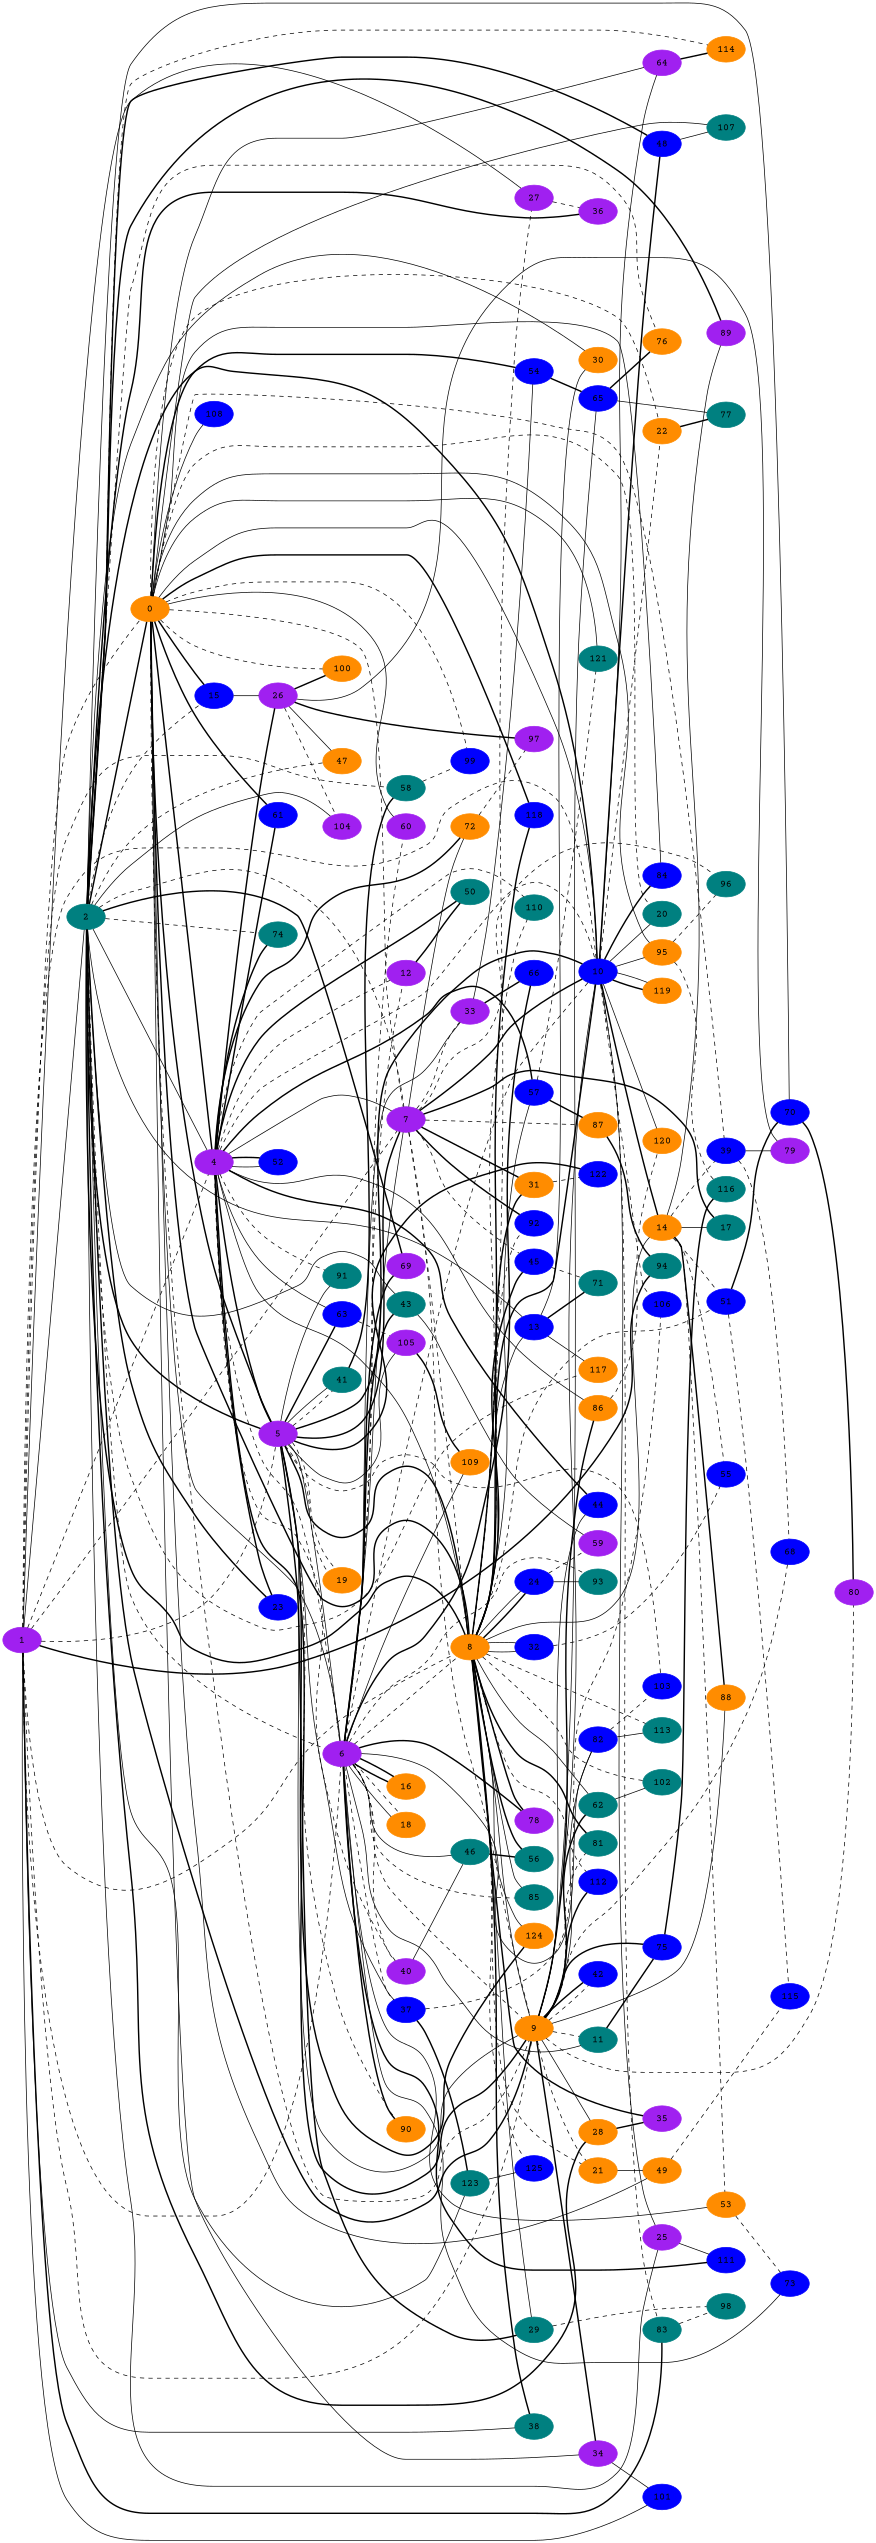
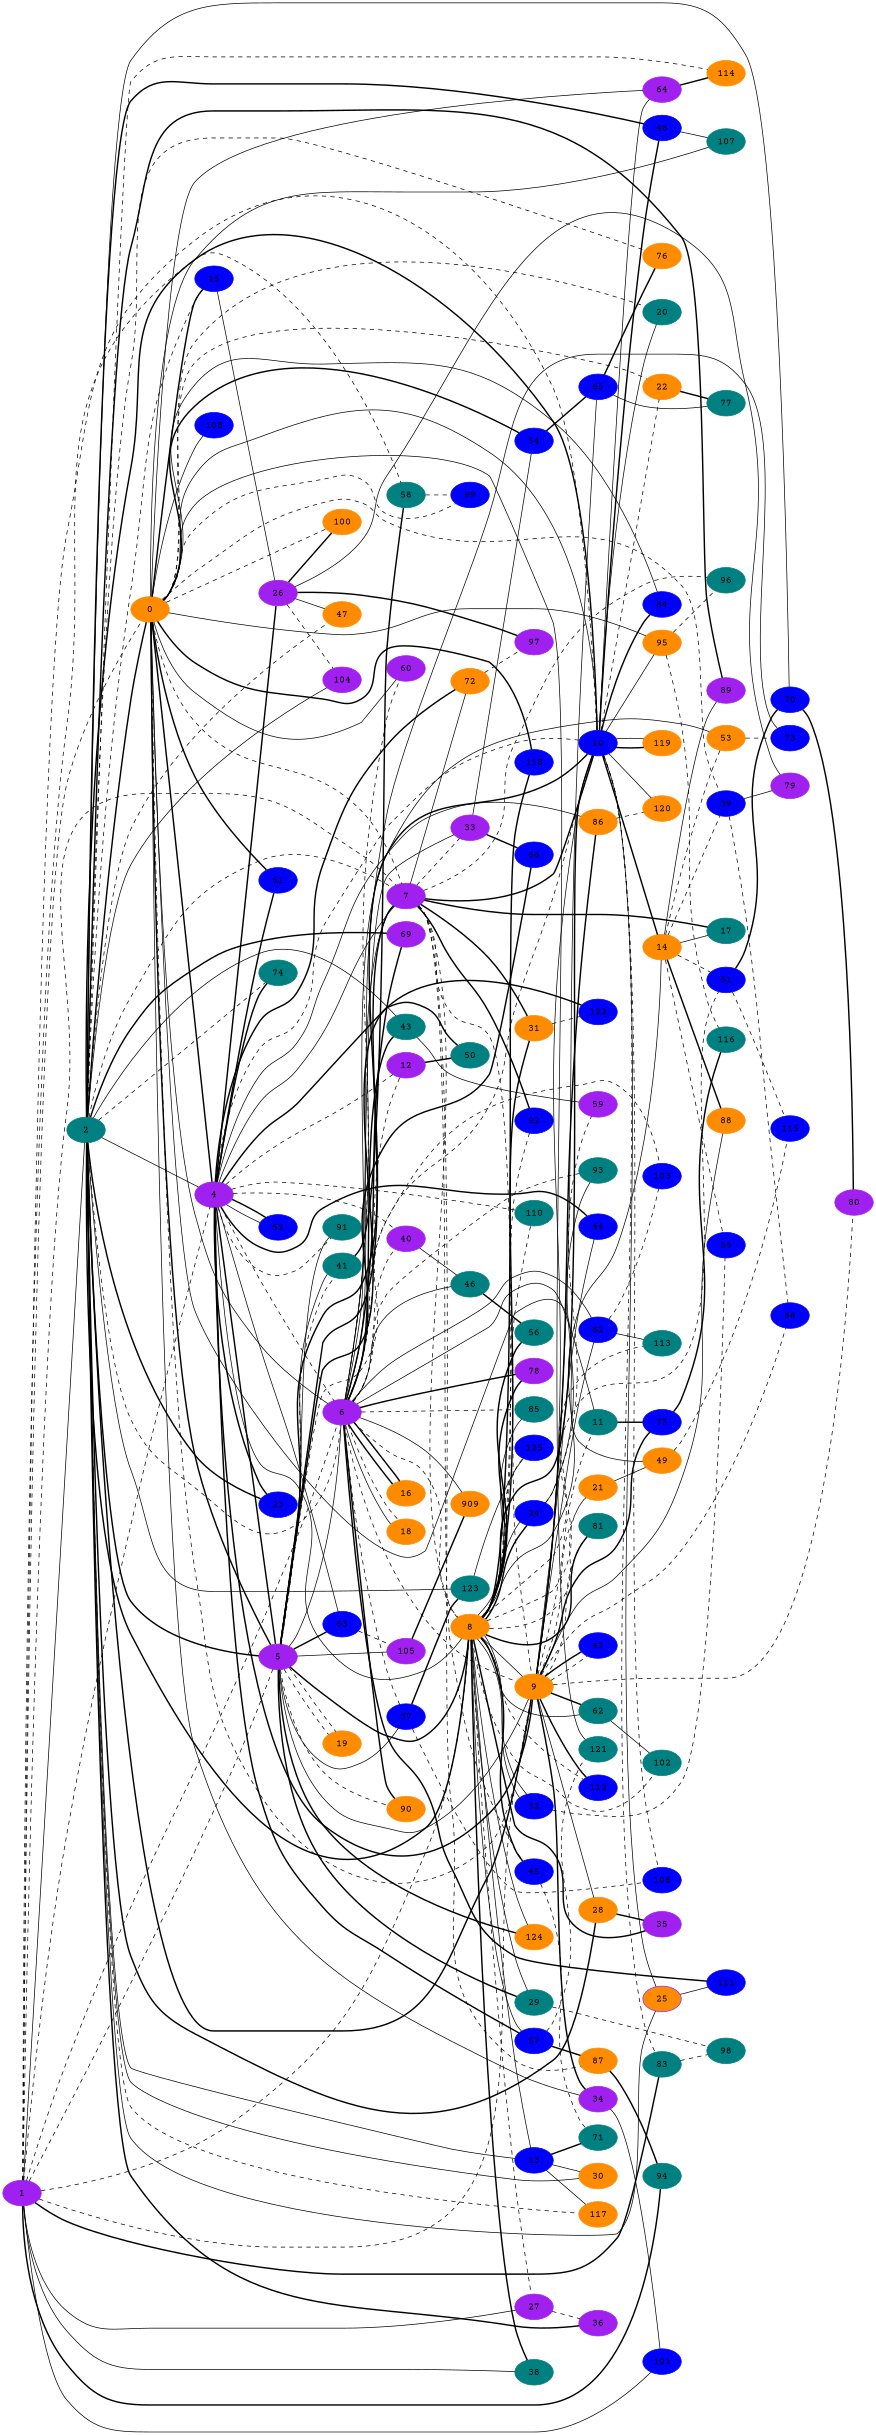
(184, 1266) -> none
(470, 1462) -> (470, 1504)
(662, 2237) -> (662, 1999)
